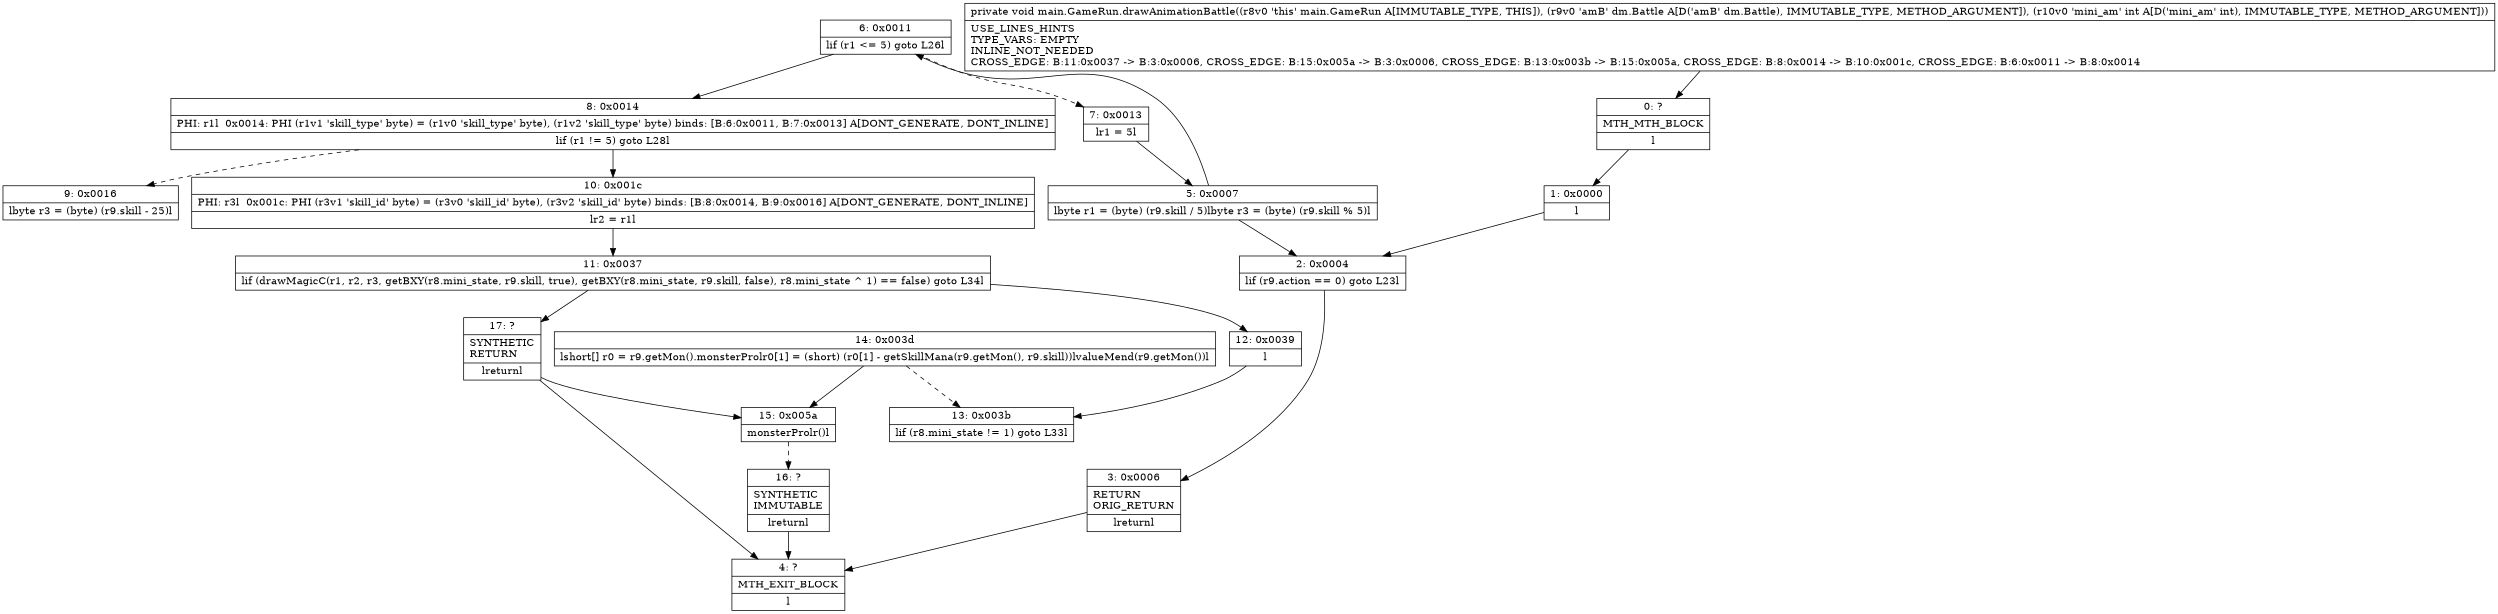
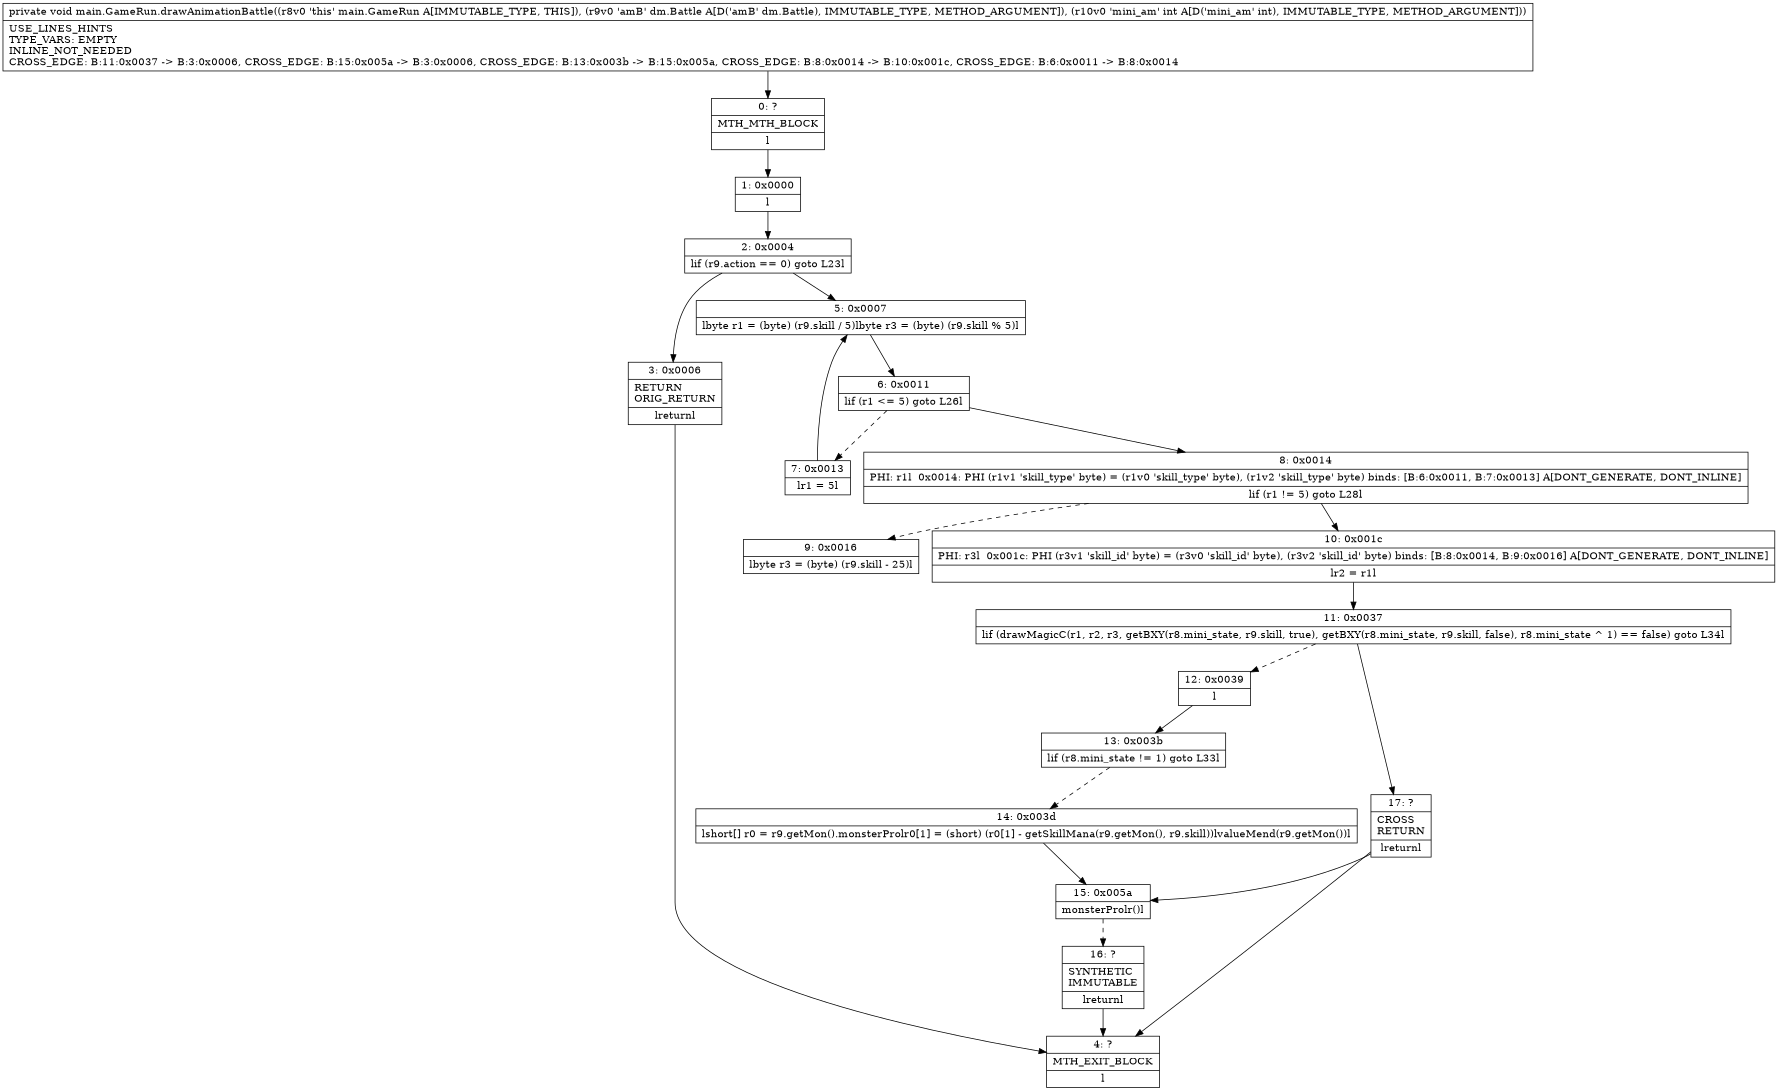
(1264, 236) -> (811, 285)
(1118, 296) -> (1287, 656)
(502, 343) -> (1396, 820)
(930, 384) -> (1083, 786)
